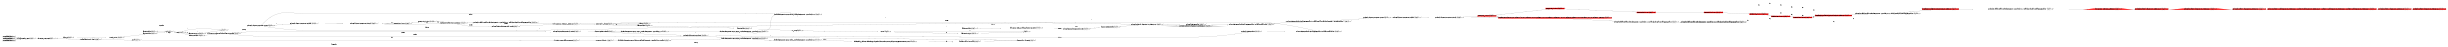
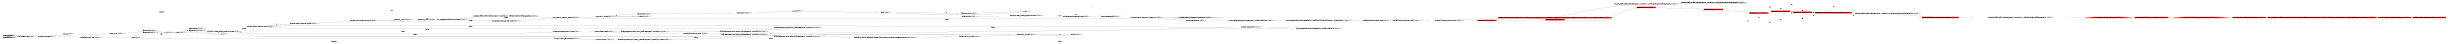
(166, 33) -> (154, 35)
none -> (1076, 35)
(9, 37) -> none
